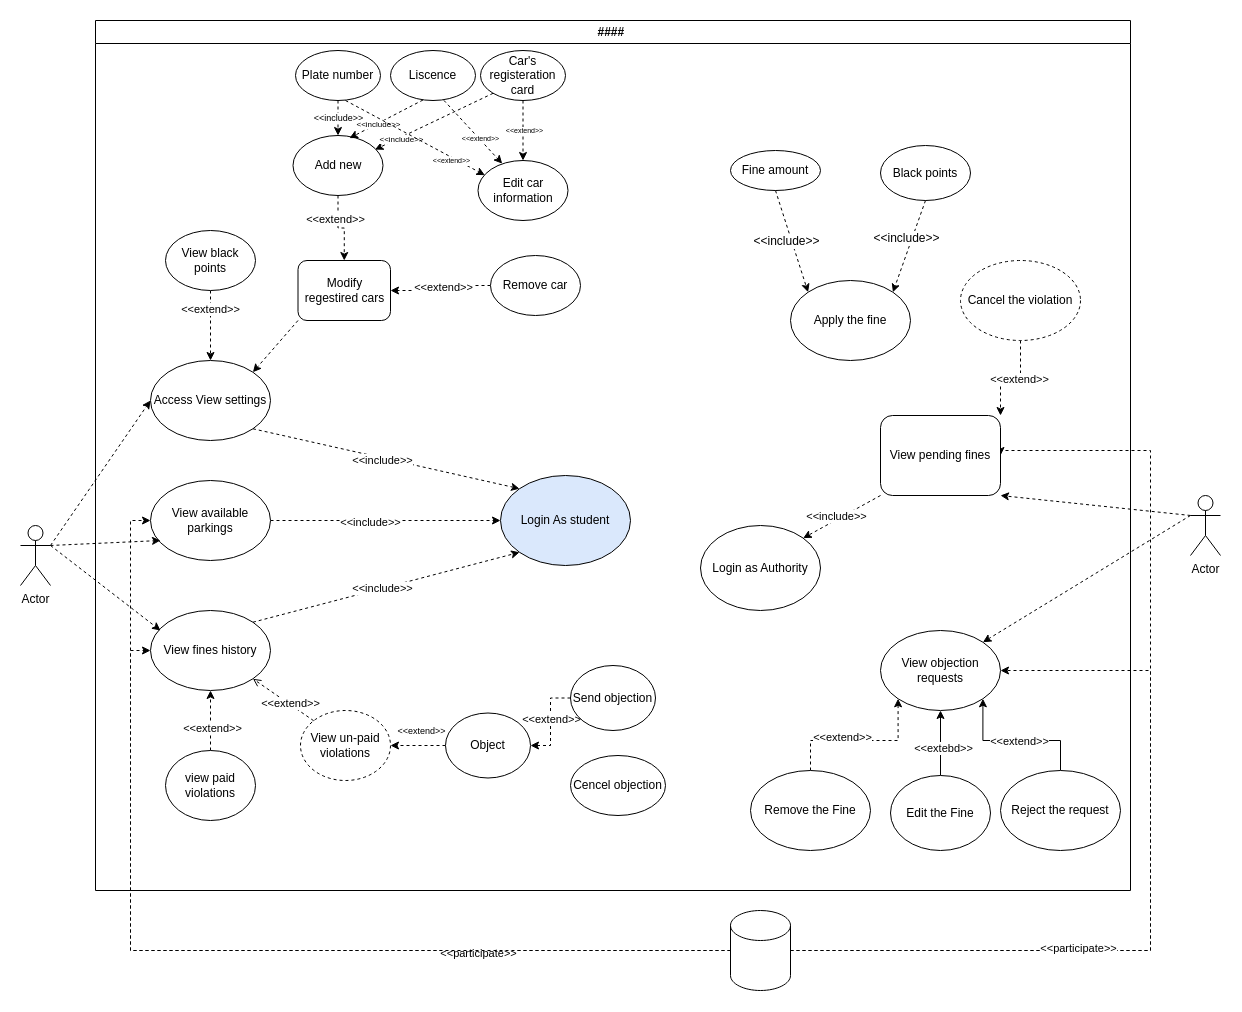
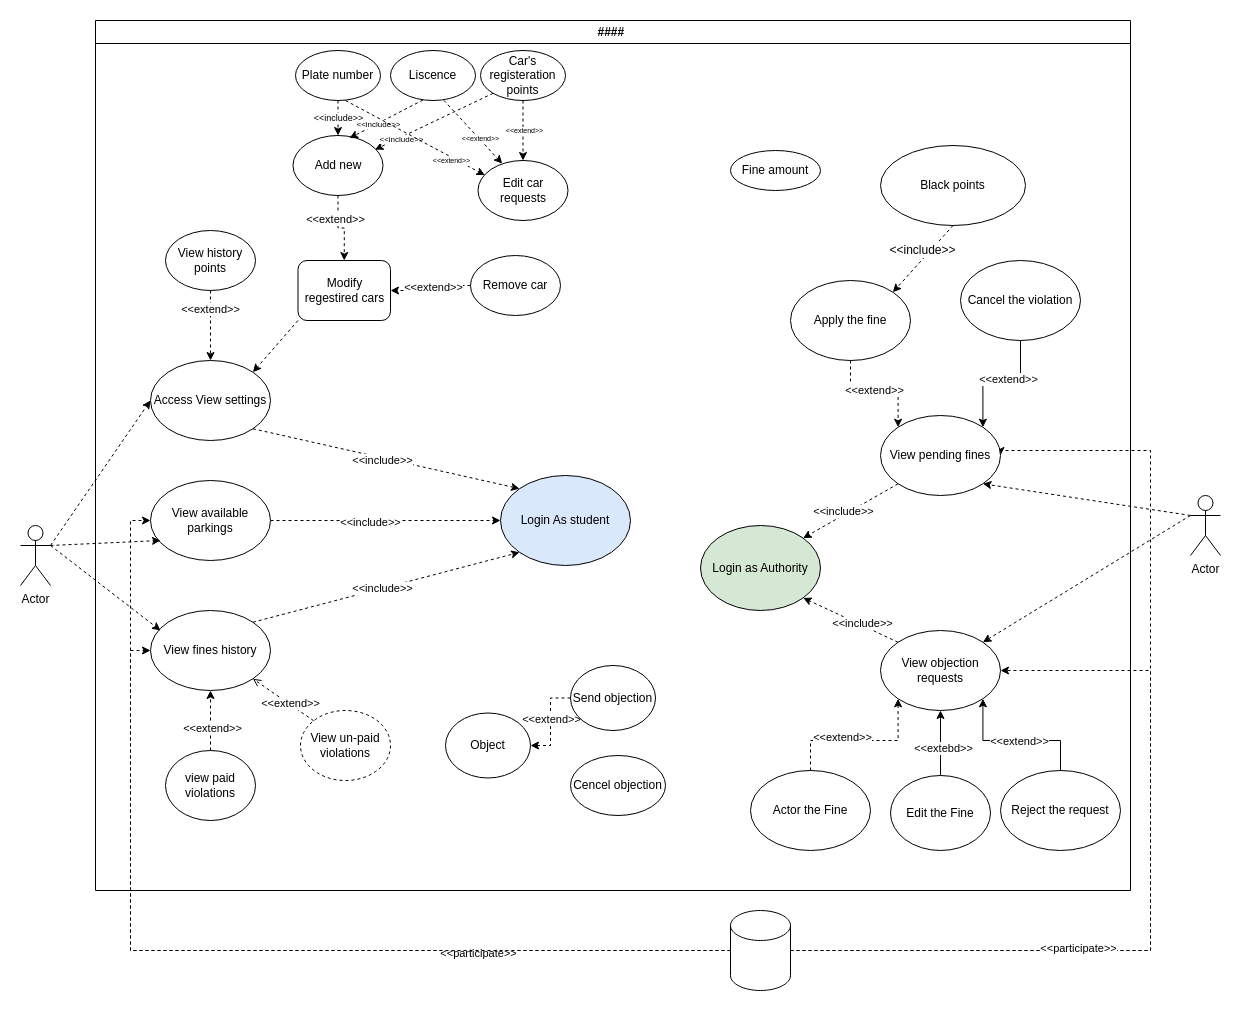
(523, 76) -> (523, 76)
(926, 173) -> (953, 186)
(524, 191) -> (524, 191)
(791, 238) -> none
(211, 261) -> (211, 261)
(536, 286) -> (516, 286)
(1021, 301) -> (1021, 301)
(1014, 378) -> (999, 378)
none -> (877, 388)
(941, 456) -> (941, 456)
(761, 568) -> (761, 568)
none -> (854, 621)
(421, 746) -> none
(811, 811) -> (811, 811)
